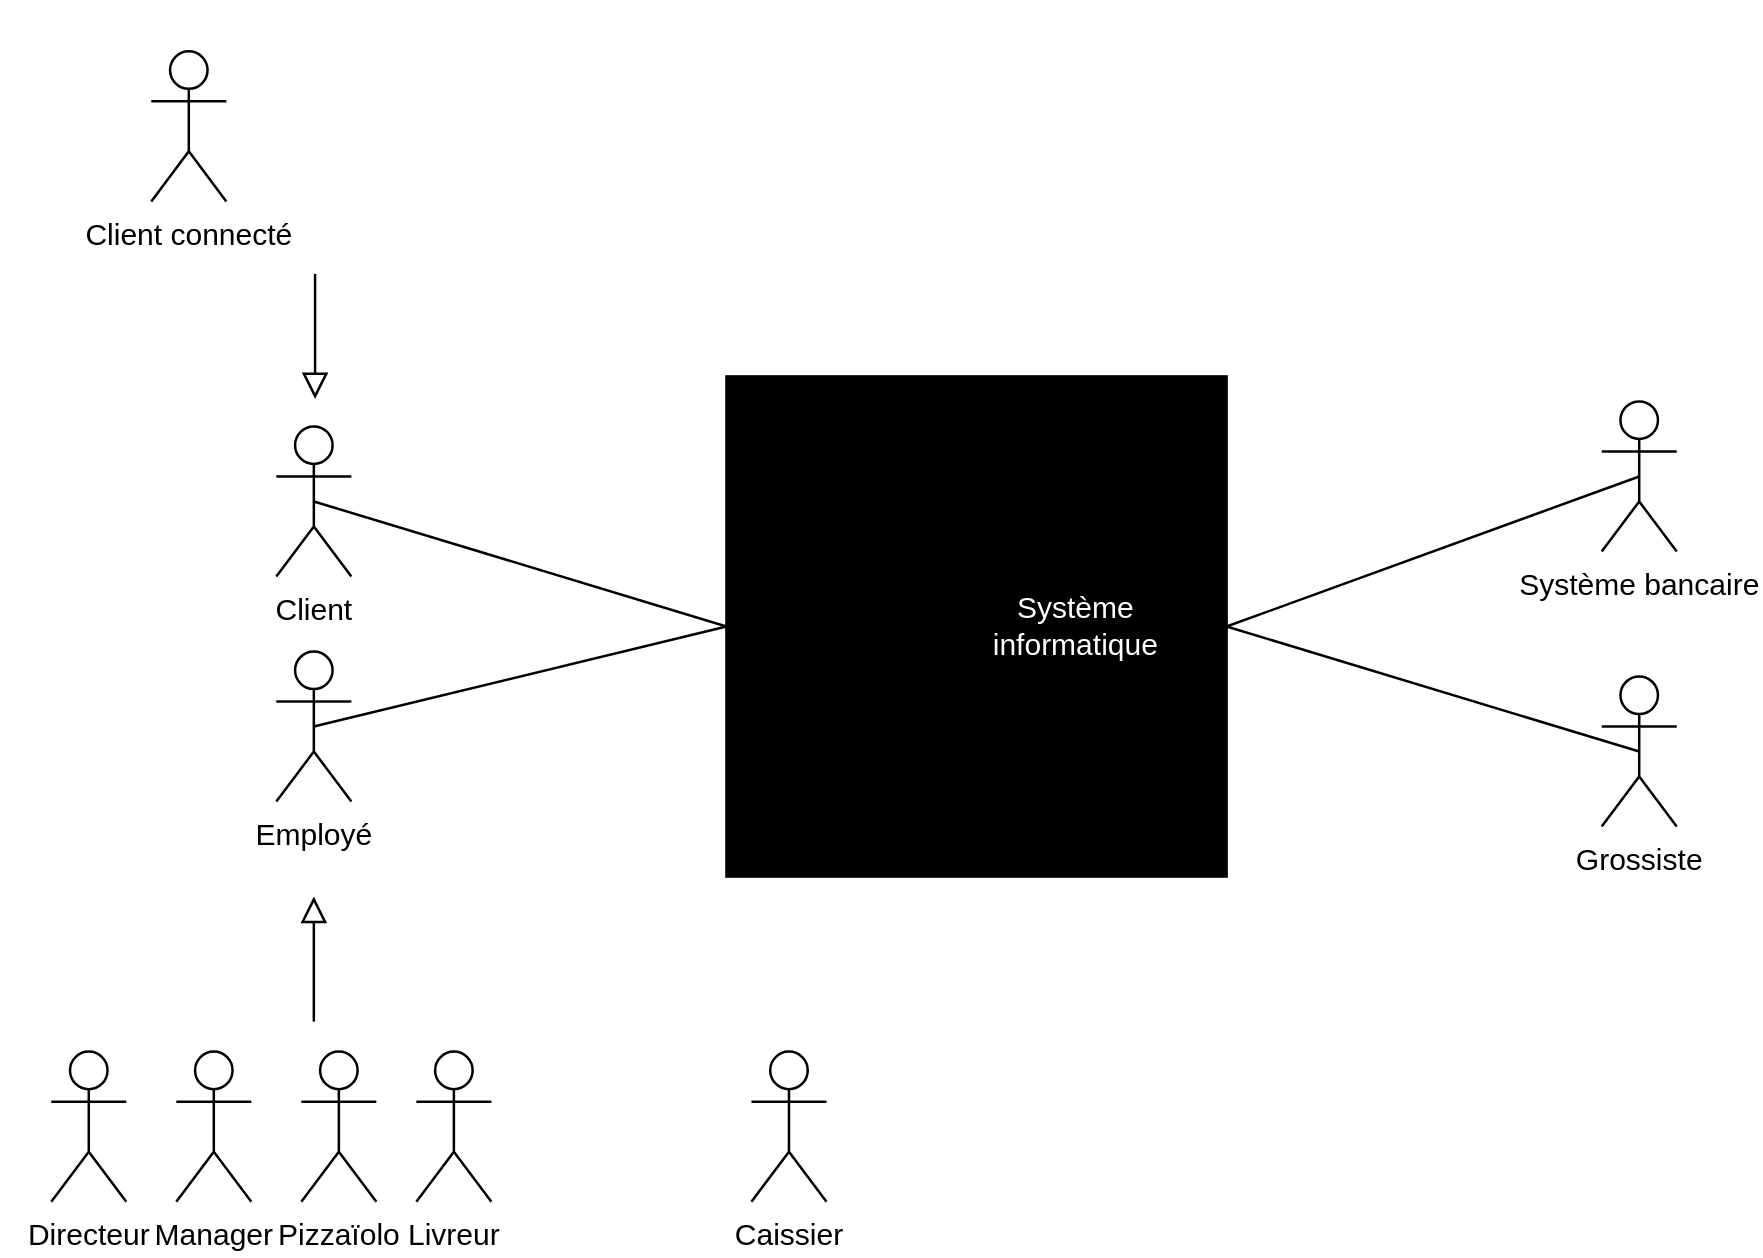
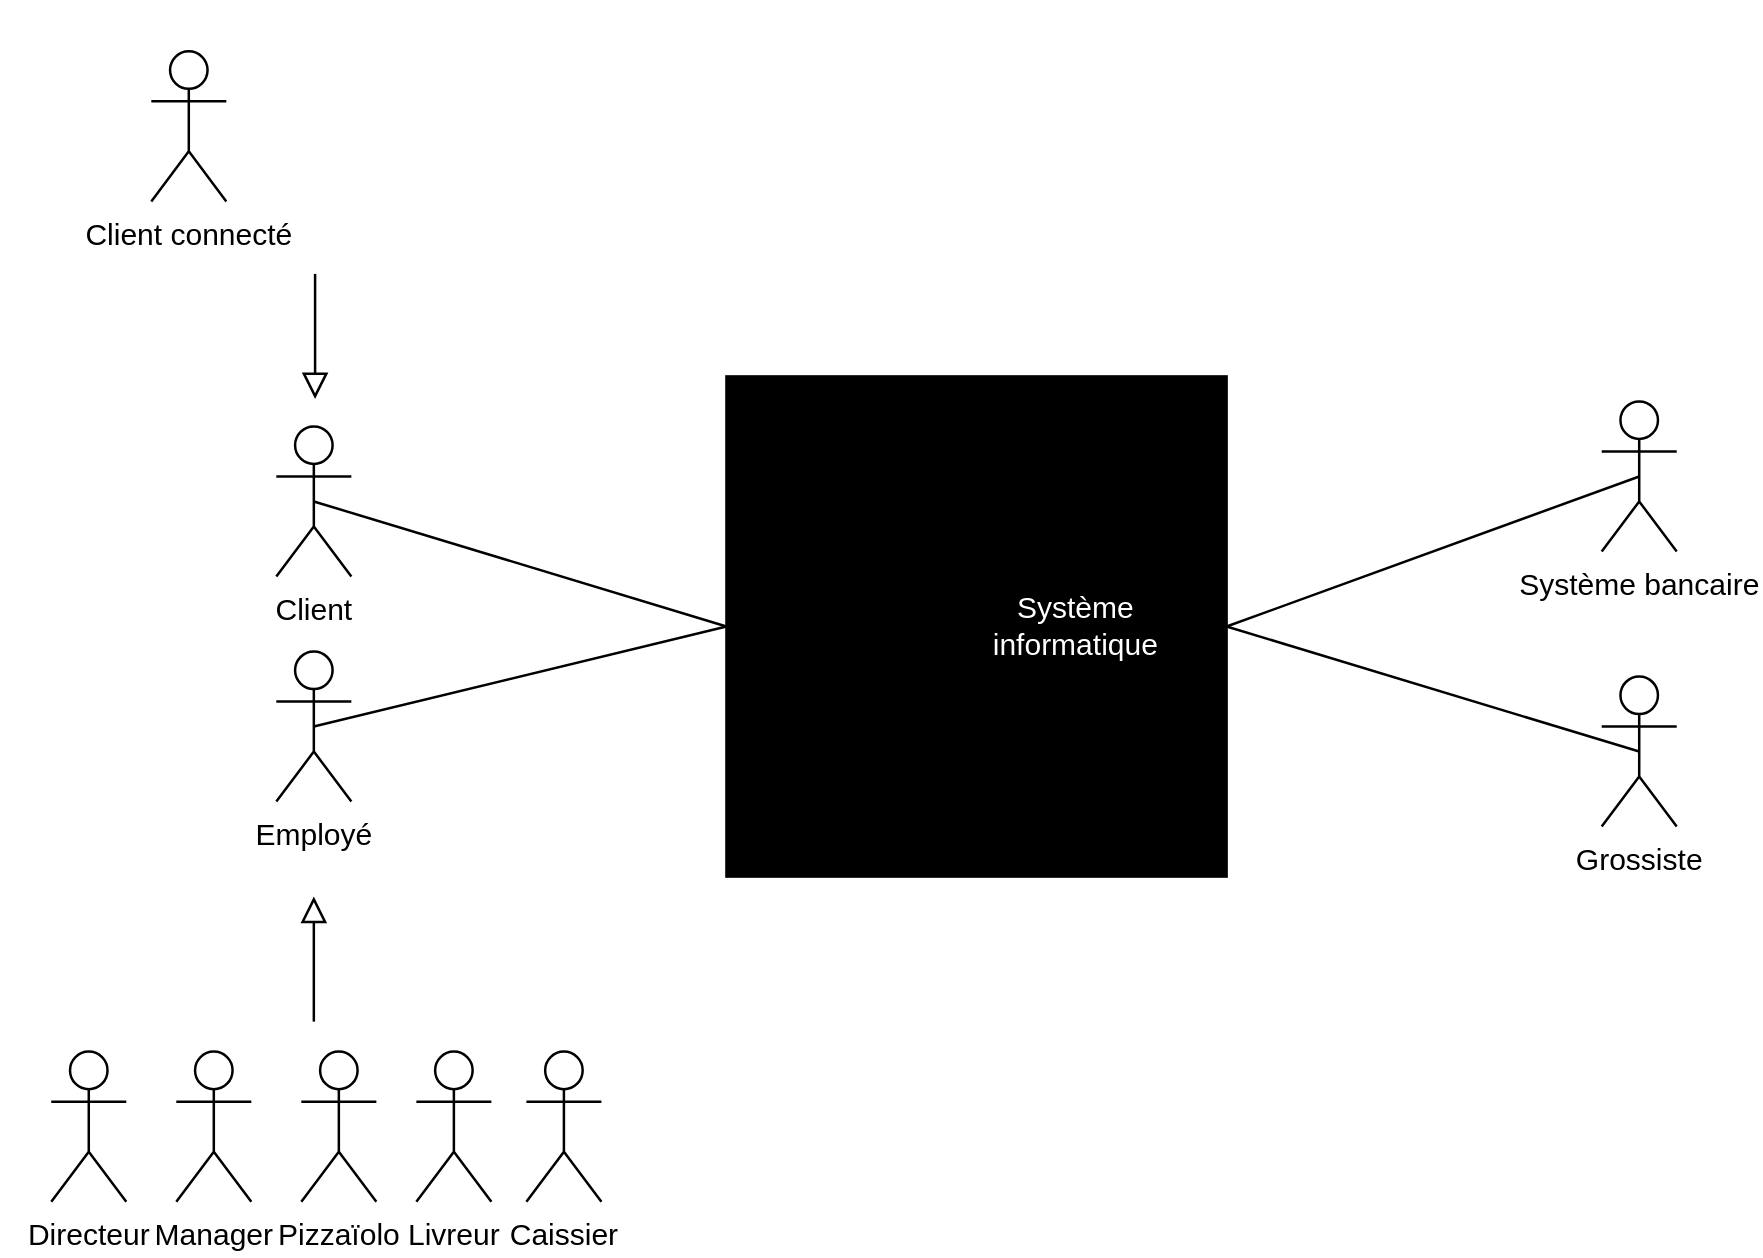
(789, 1126) -> (564, 1126)
